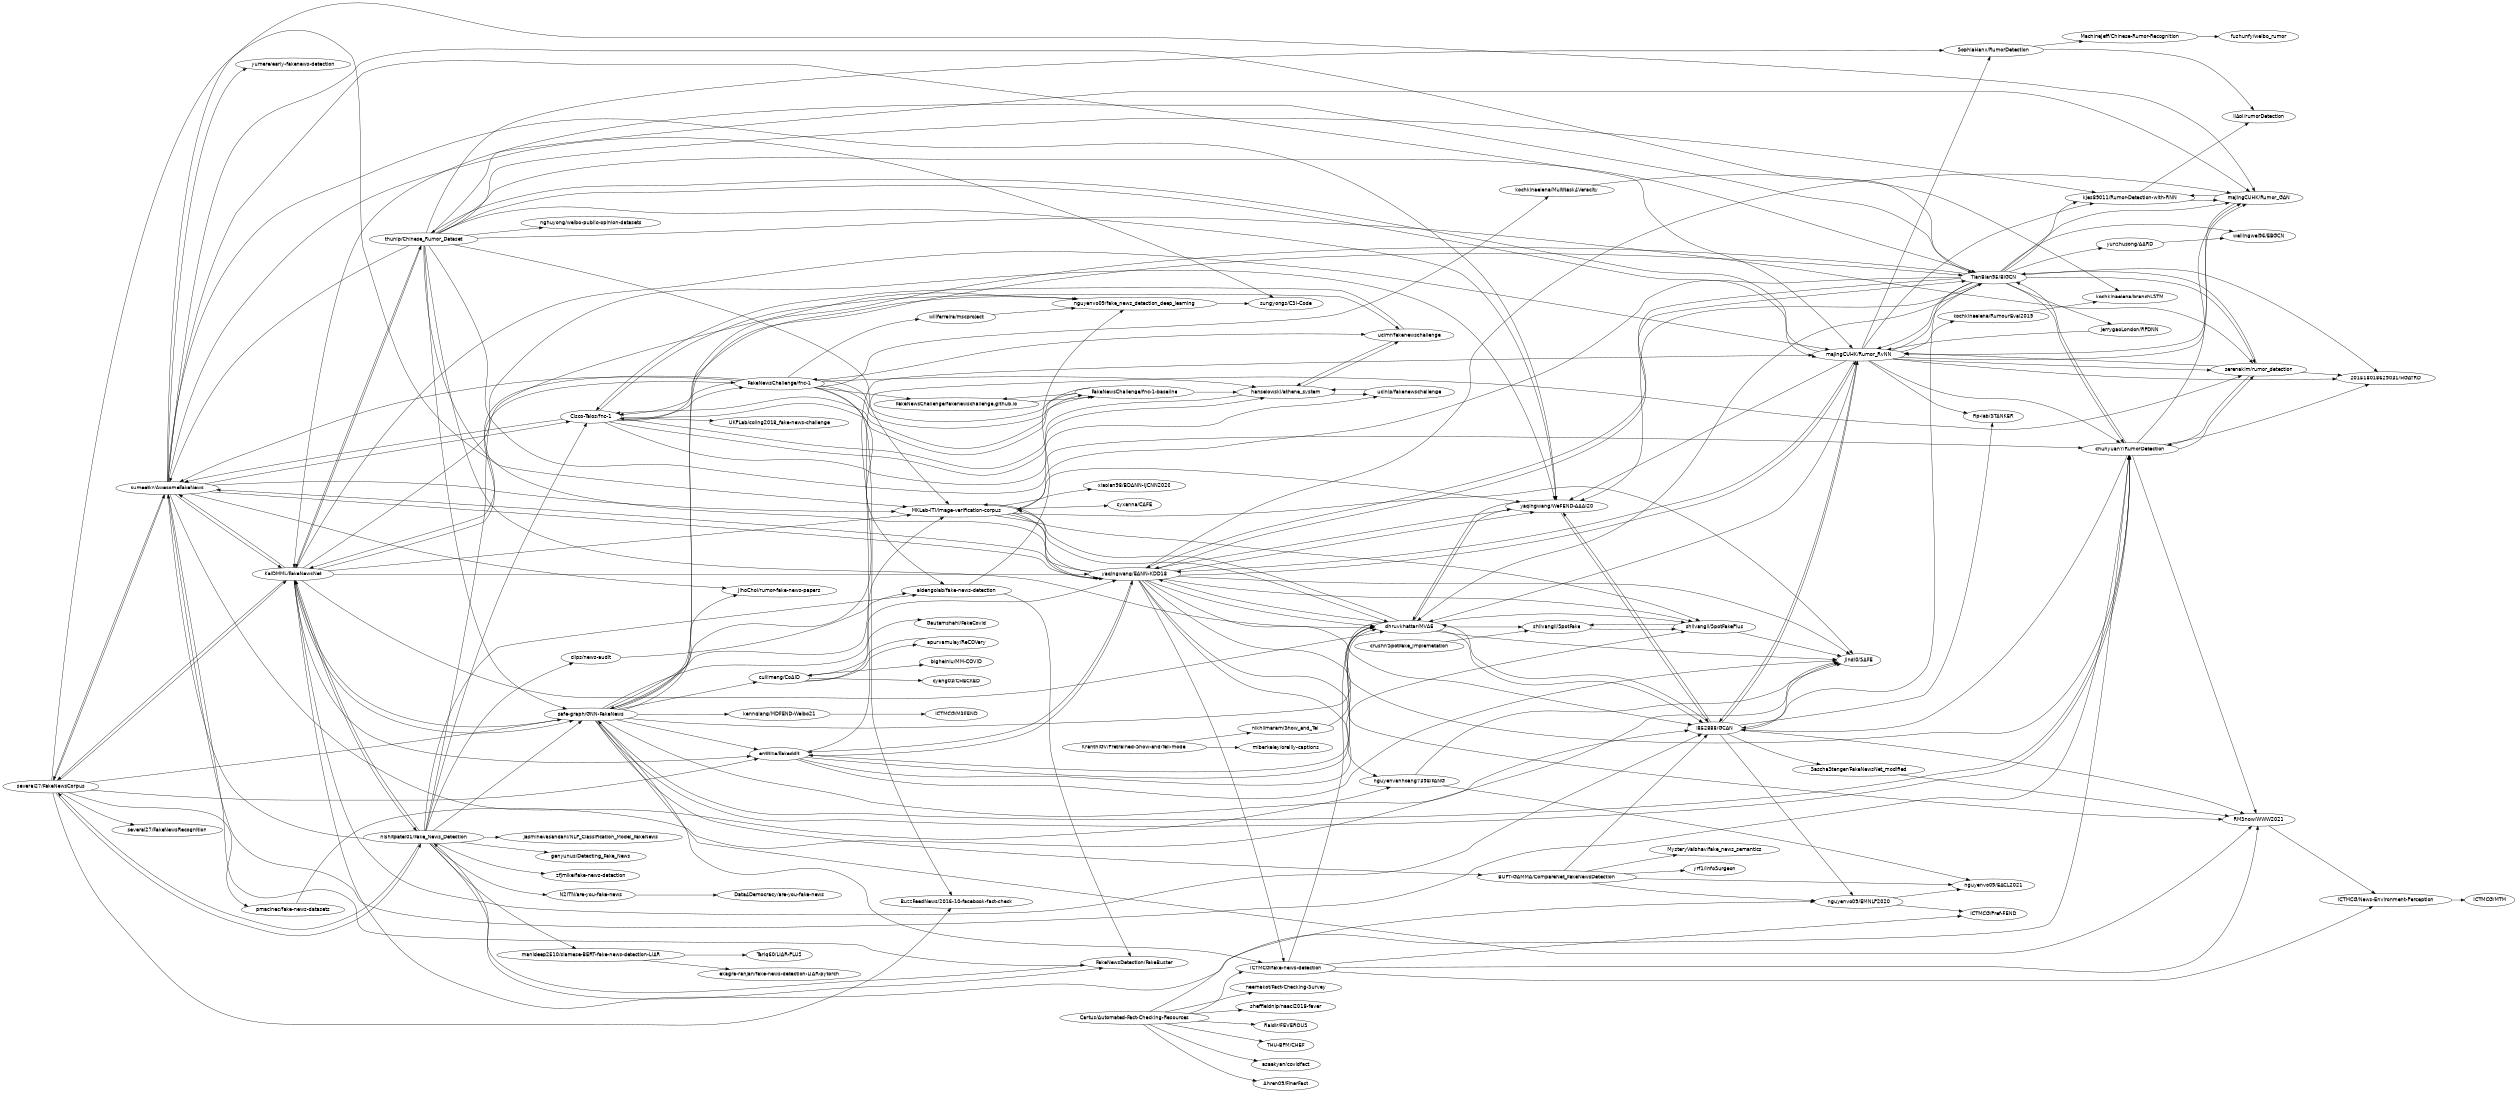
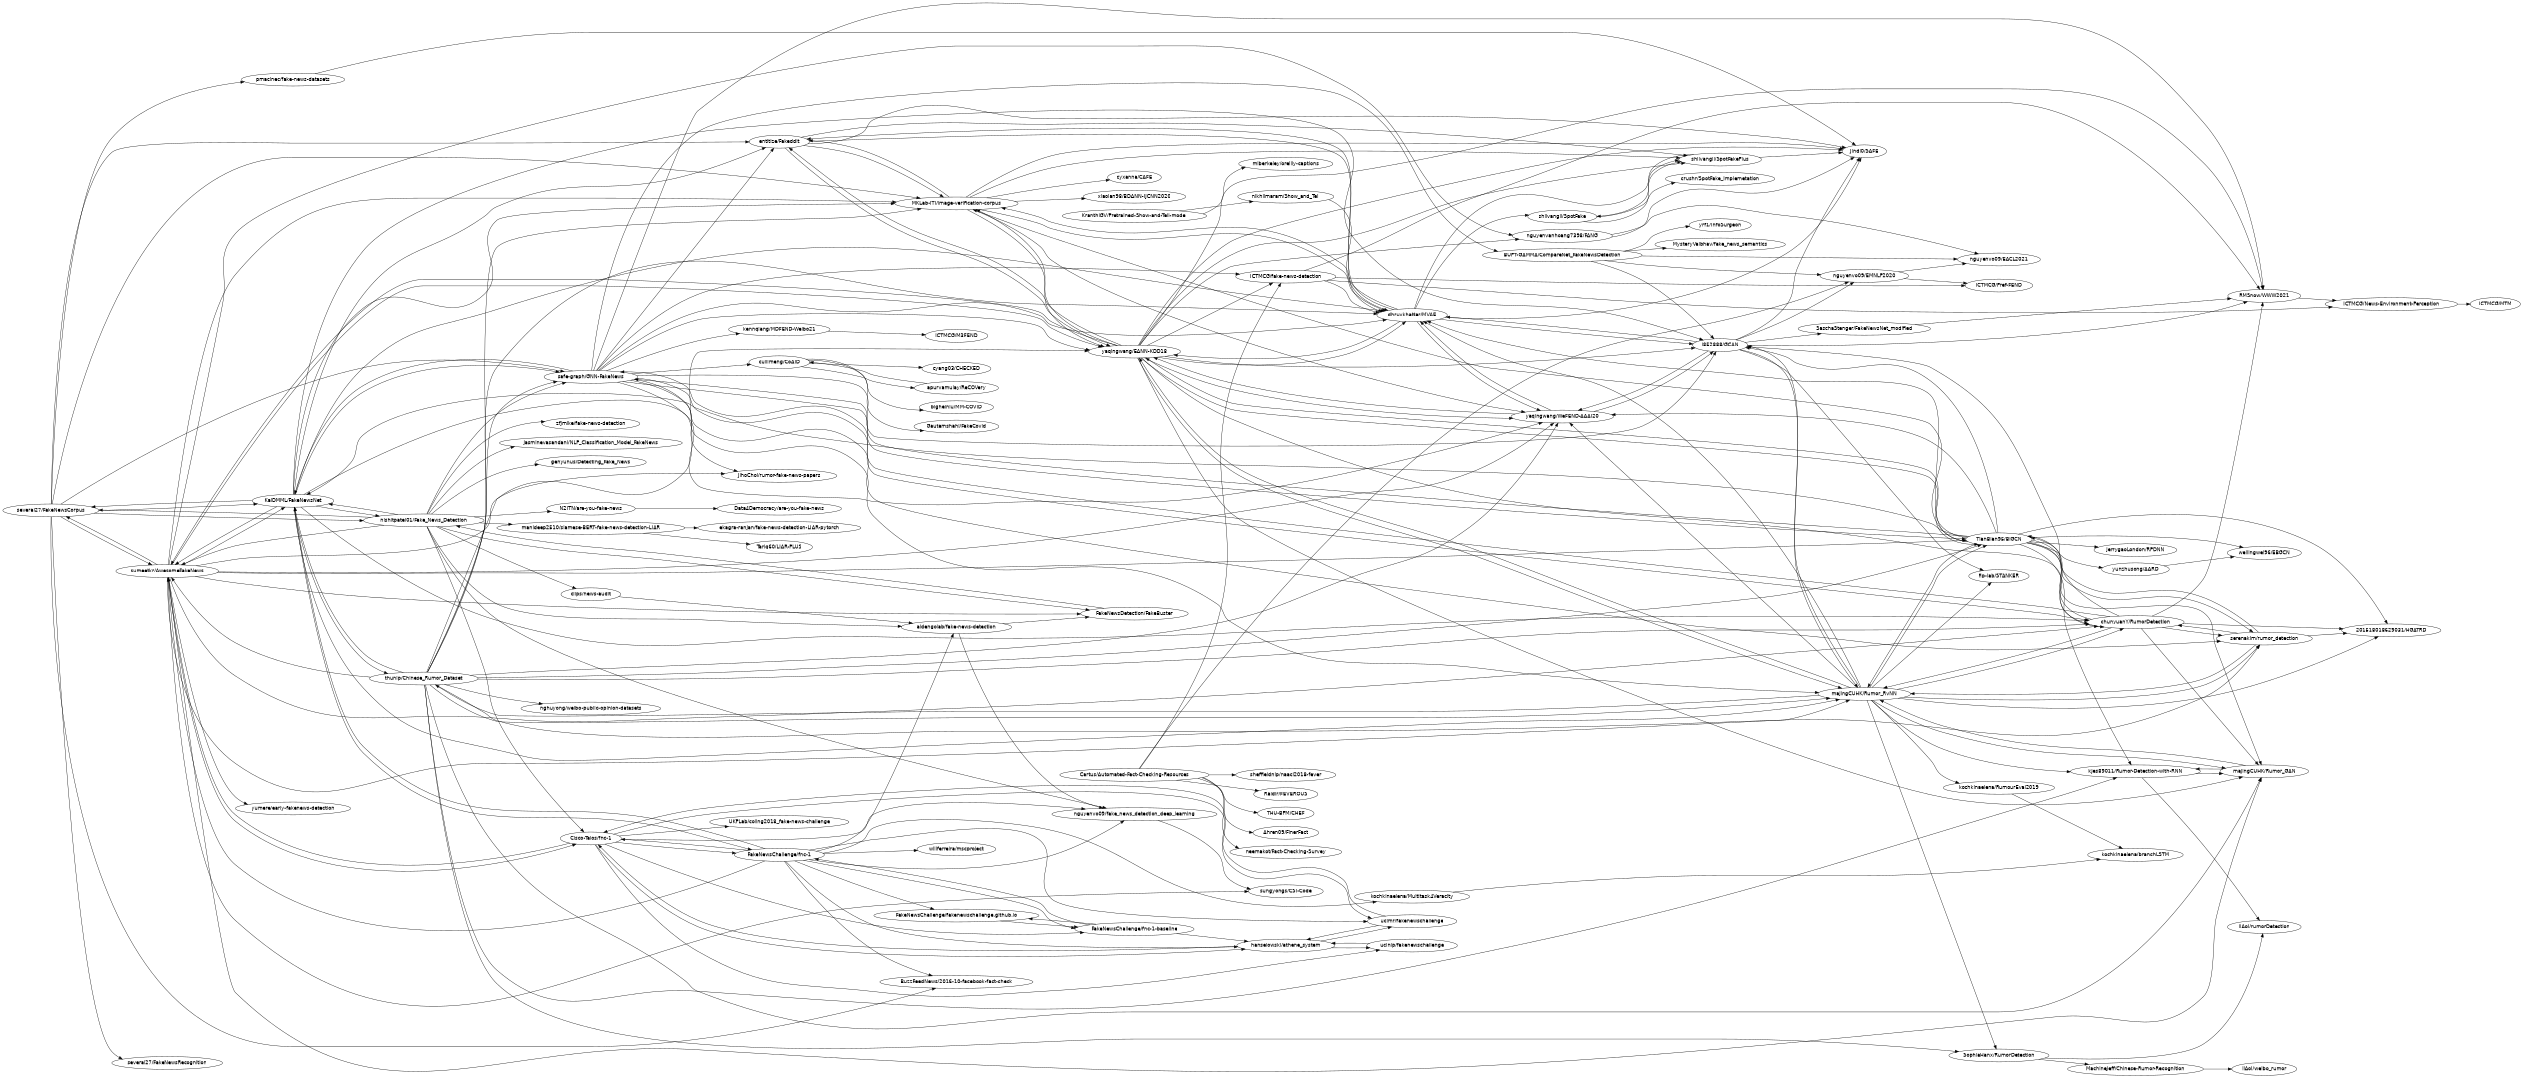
(2259, 37) -> (2264, 1069)
none -> (885, 159)
(1032, 311) -> (969, 868)
(1990, 337) -> (2000, 660)
(876, 424) -> none
(709, 574) -> none
(1491, 636) -> (1640, 206)
(1286, 1065) -> none
